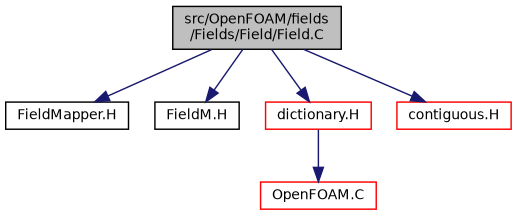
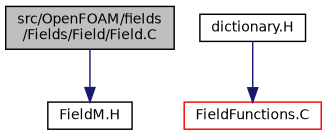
(286, 70) -> none
(67, 116) -> none
(318, 116) -> (253, 28)
(454, 116) -> none
(318, 196) -> (253, 116)
